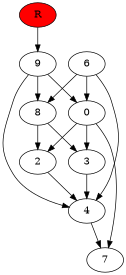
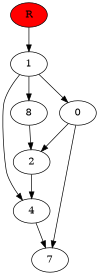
(38, 64) -> (29, 64)
(87, 64) -> none
(87, 162) -> none
